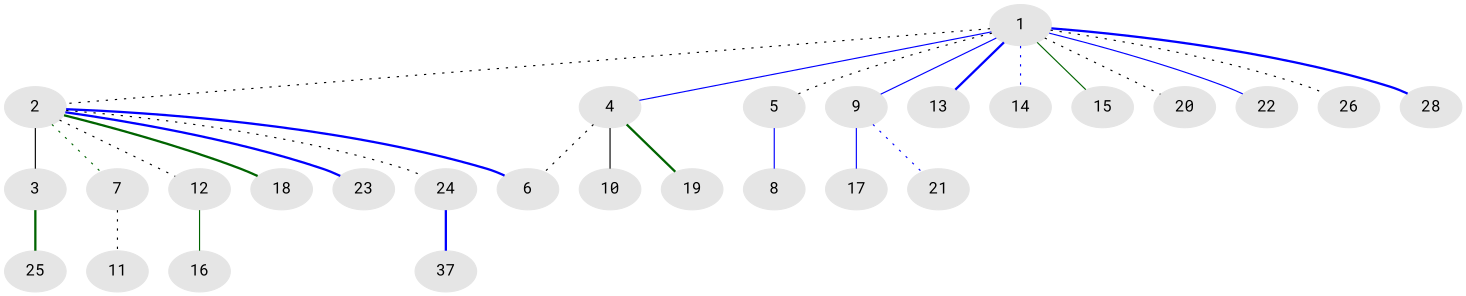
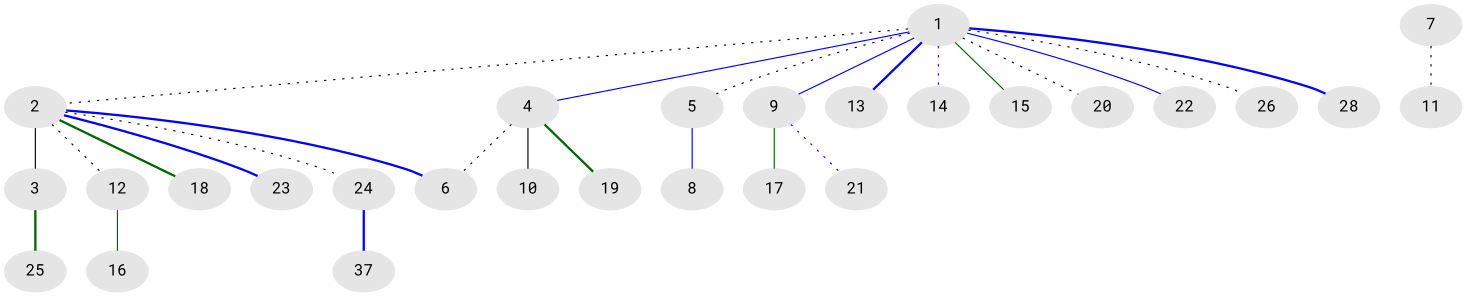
(76, 148) -> none
(856, 148) -> (774, 148)
